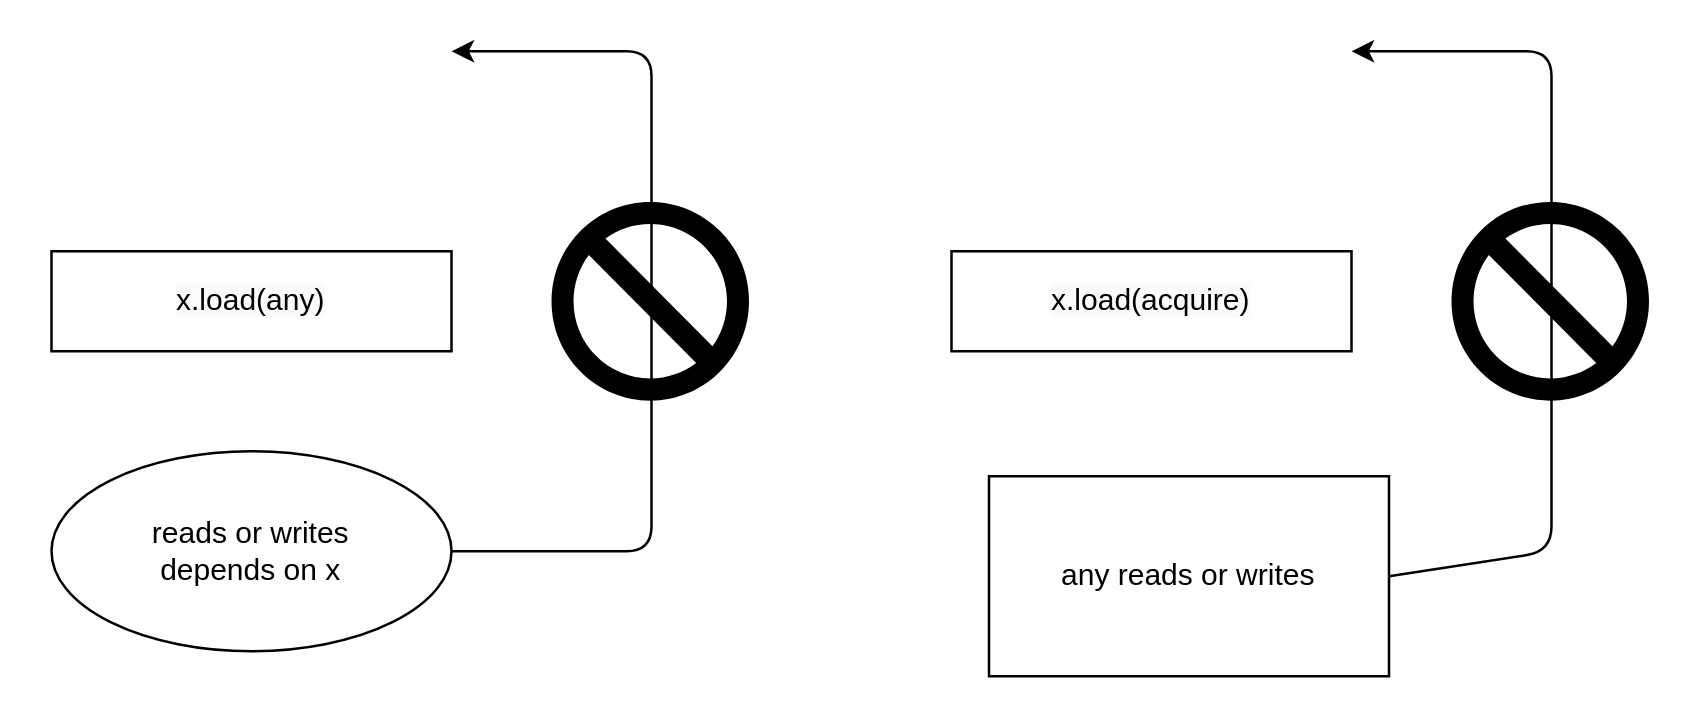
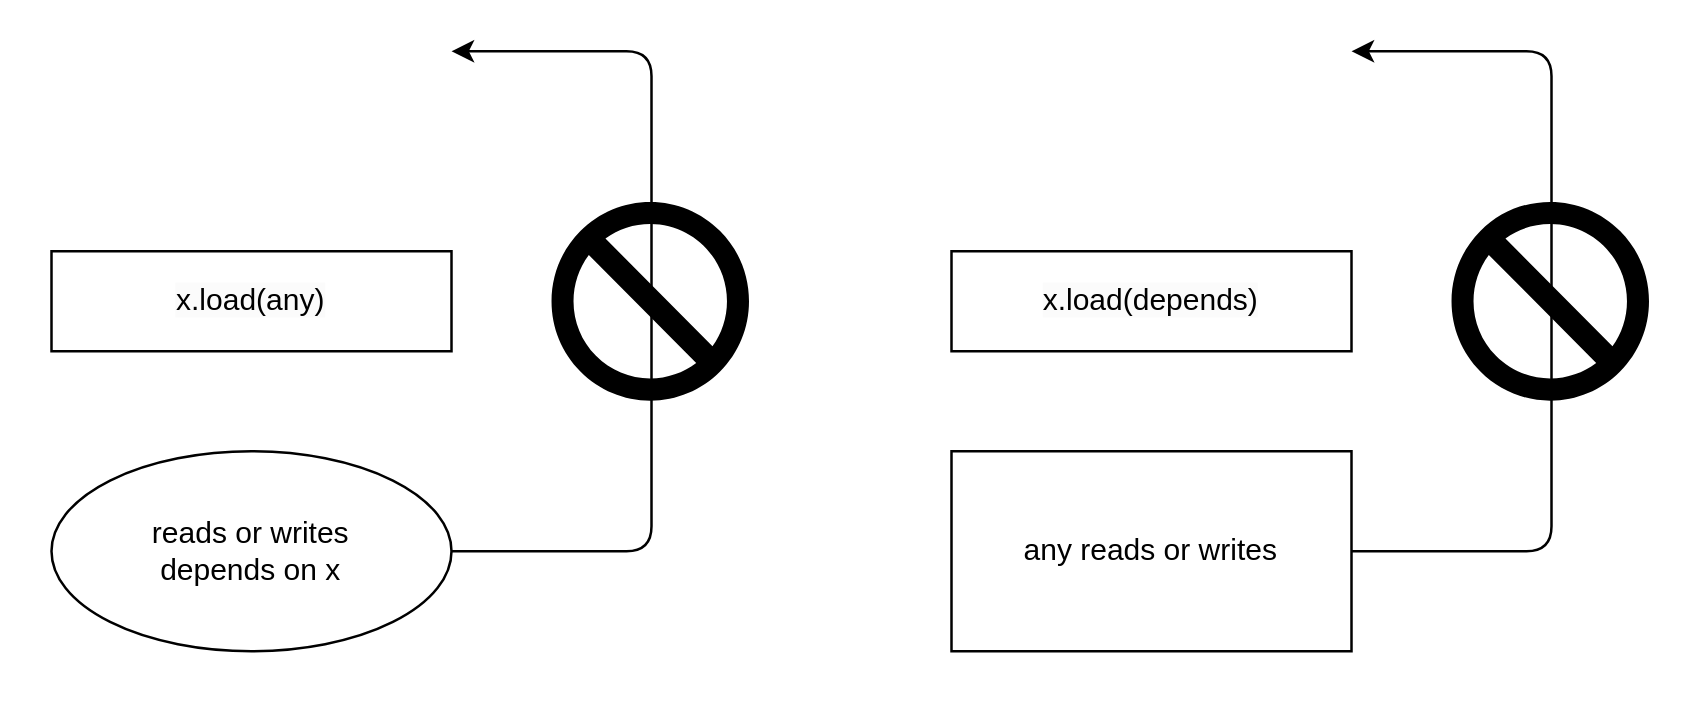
(1151, 301) -> (1151, 301)
(1189, 576) -> (1151, 551)
